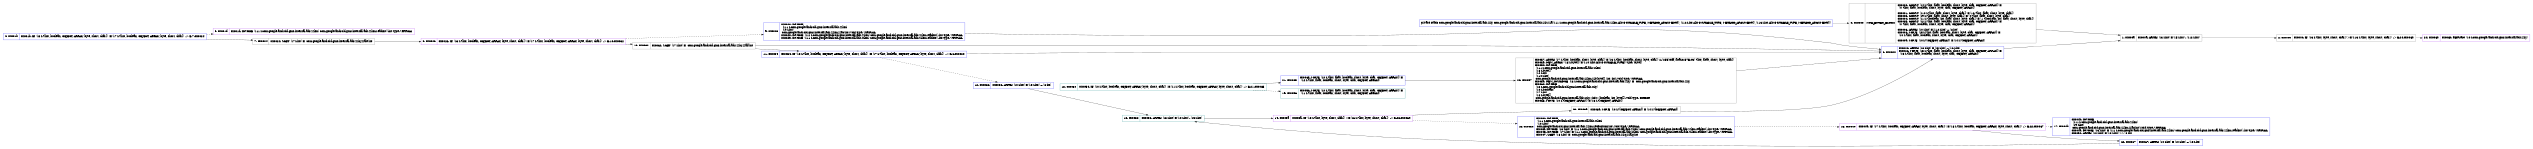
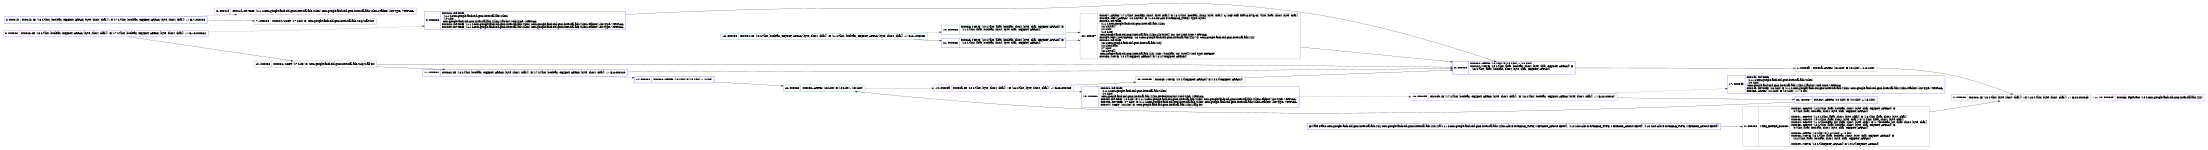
none -> (1072, 32)
(2077, 32) -> (1964, 107)
(397, 42) -> none
